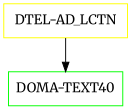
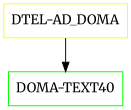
(66, 21) -> (66, 21)
